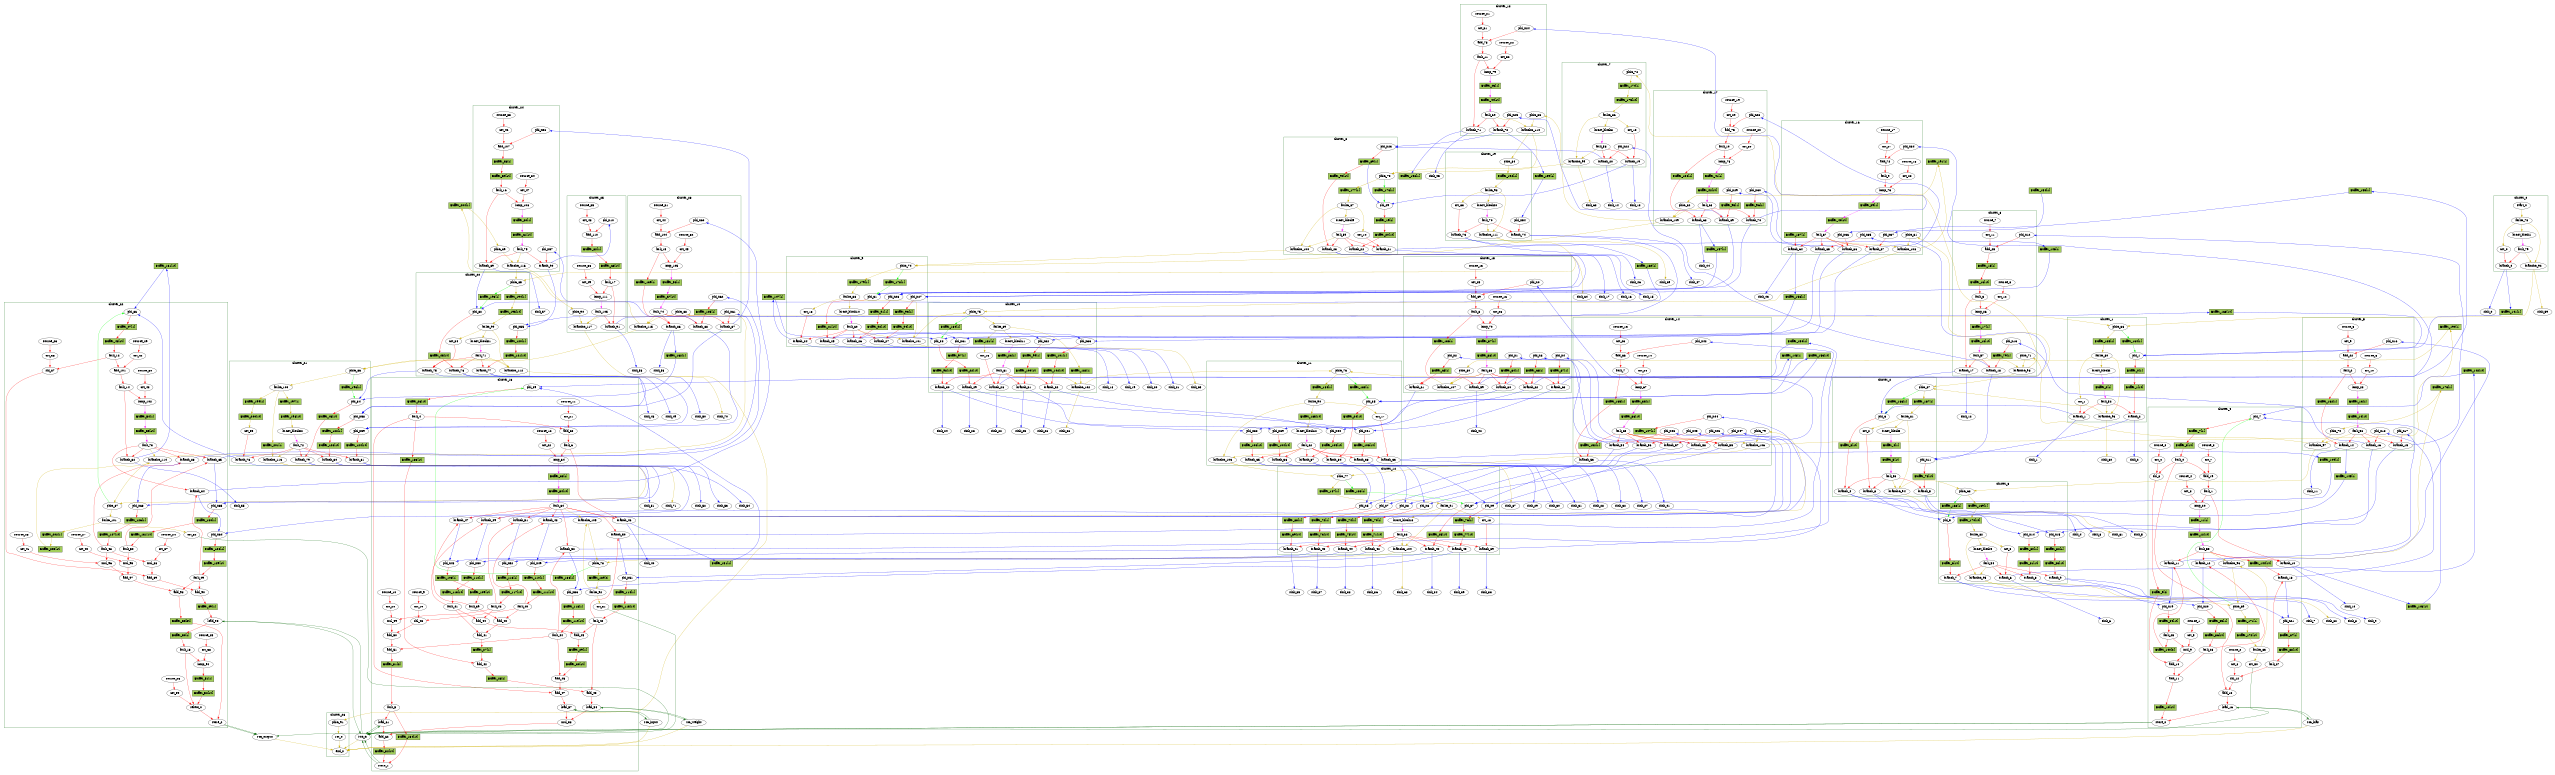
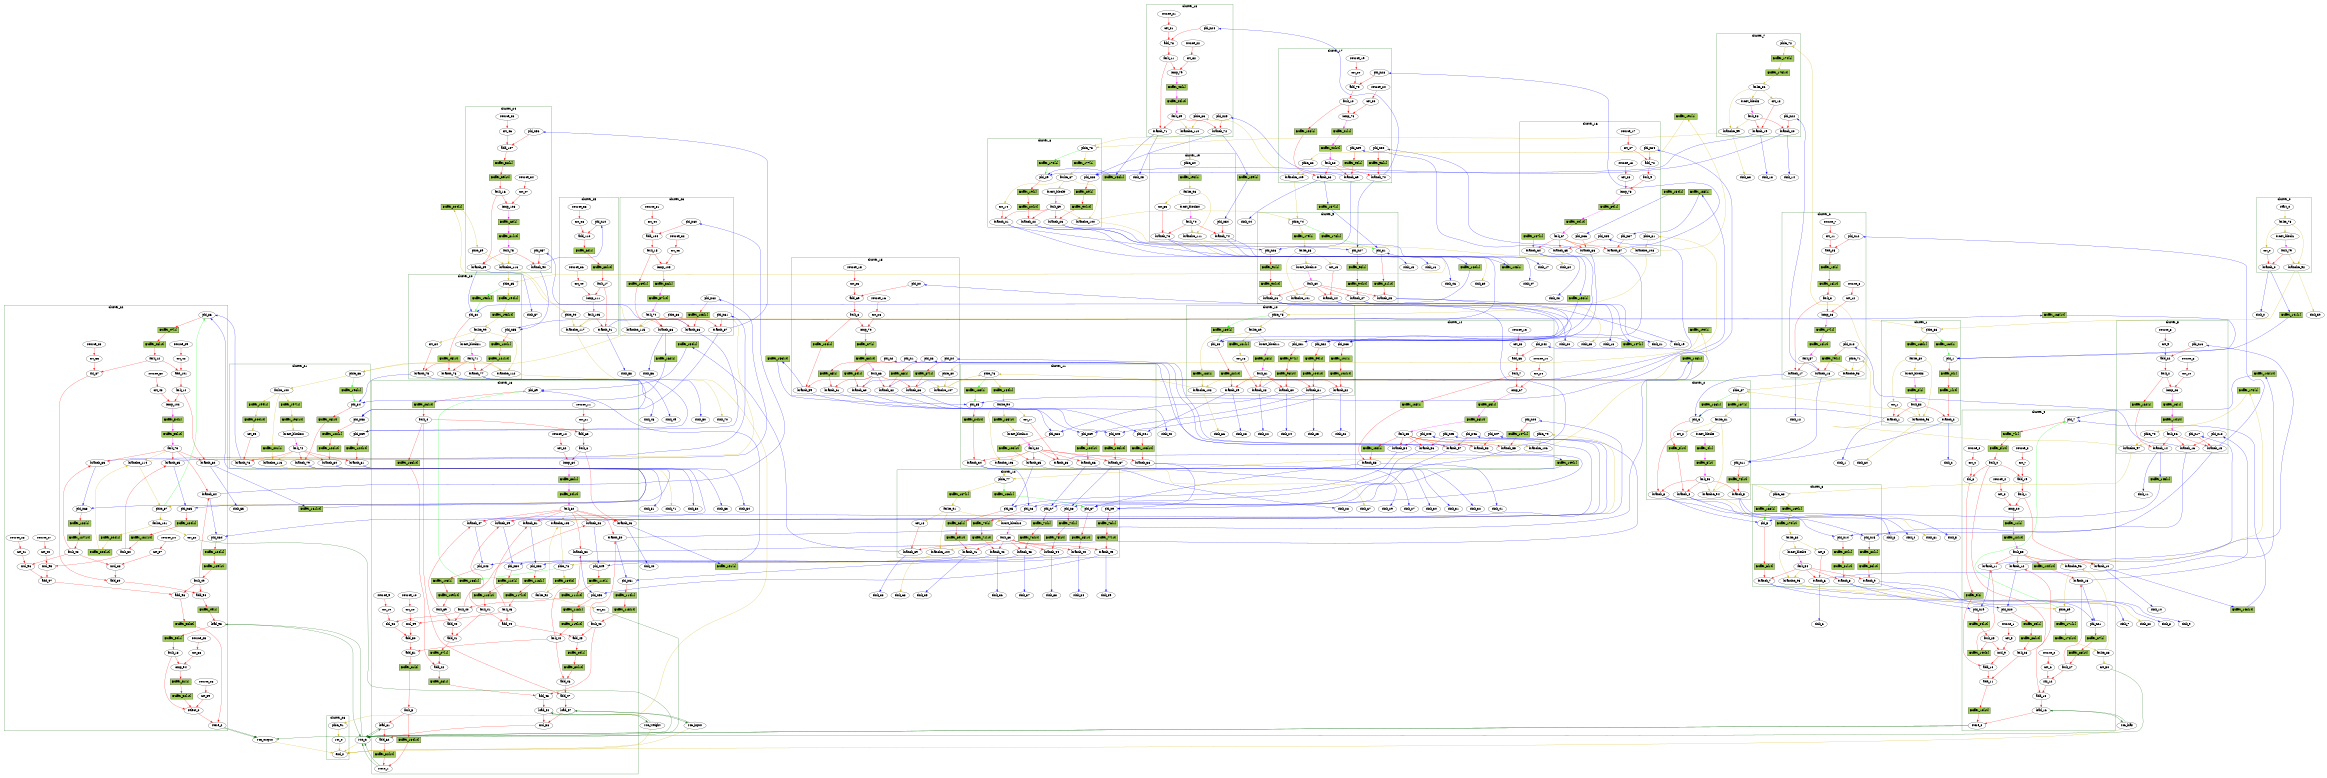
(1368, 185) -> (1080, 169)
